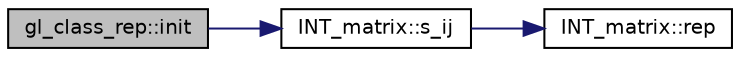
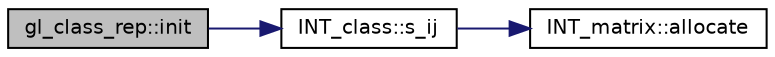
(376, 29) -> (369, 29)
(638, 29) -> (648, 29)
